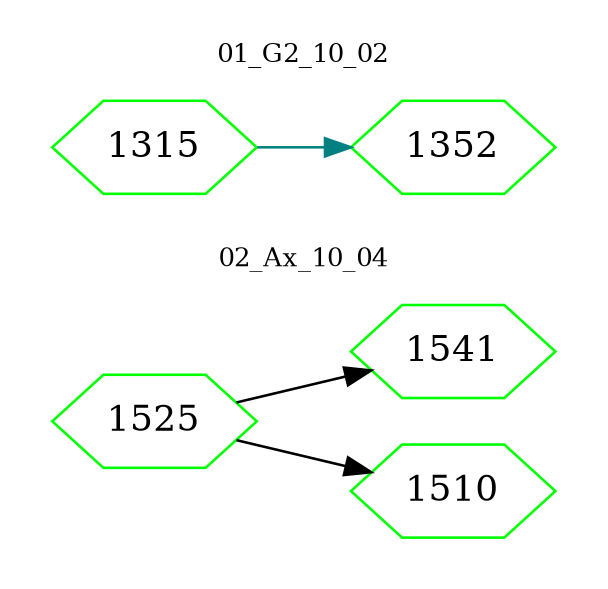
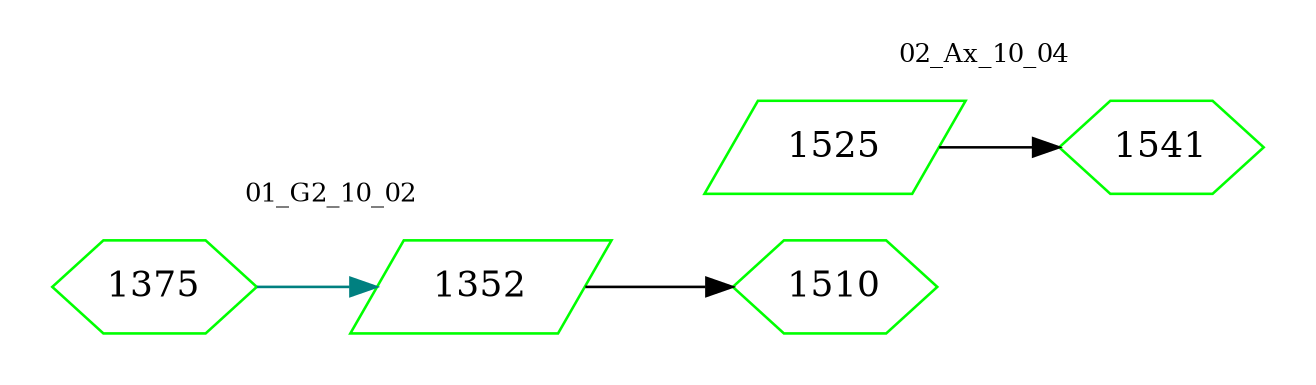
(155, 147) -> (155, 287)
(453, 147) -> (481, 287)
(155, 421) -> (835, 147)
(291, 453) -> (648, 287)
